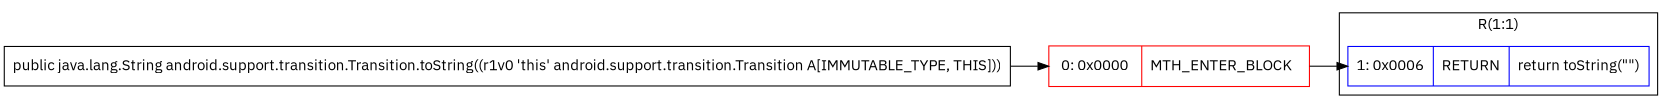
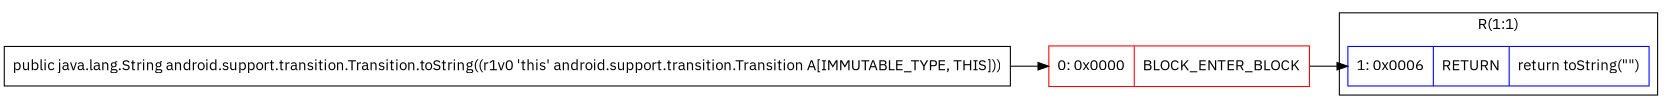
(1221, 66) -> (1222, 66)
